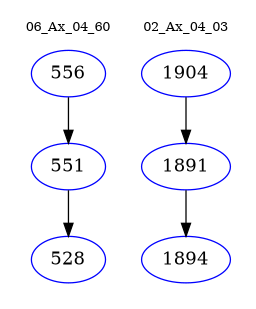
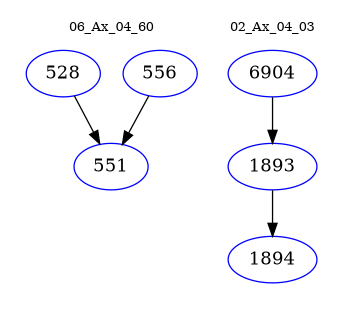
(186, 74) -> (273, 74)
(186, 167) -> (273, 167)
(68, 207) -> (84, 114)
